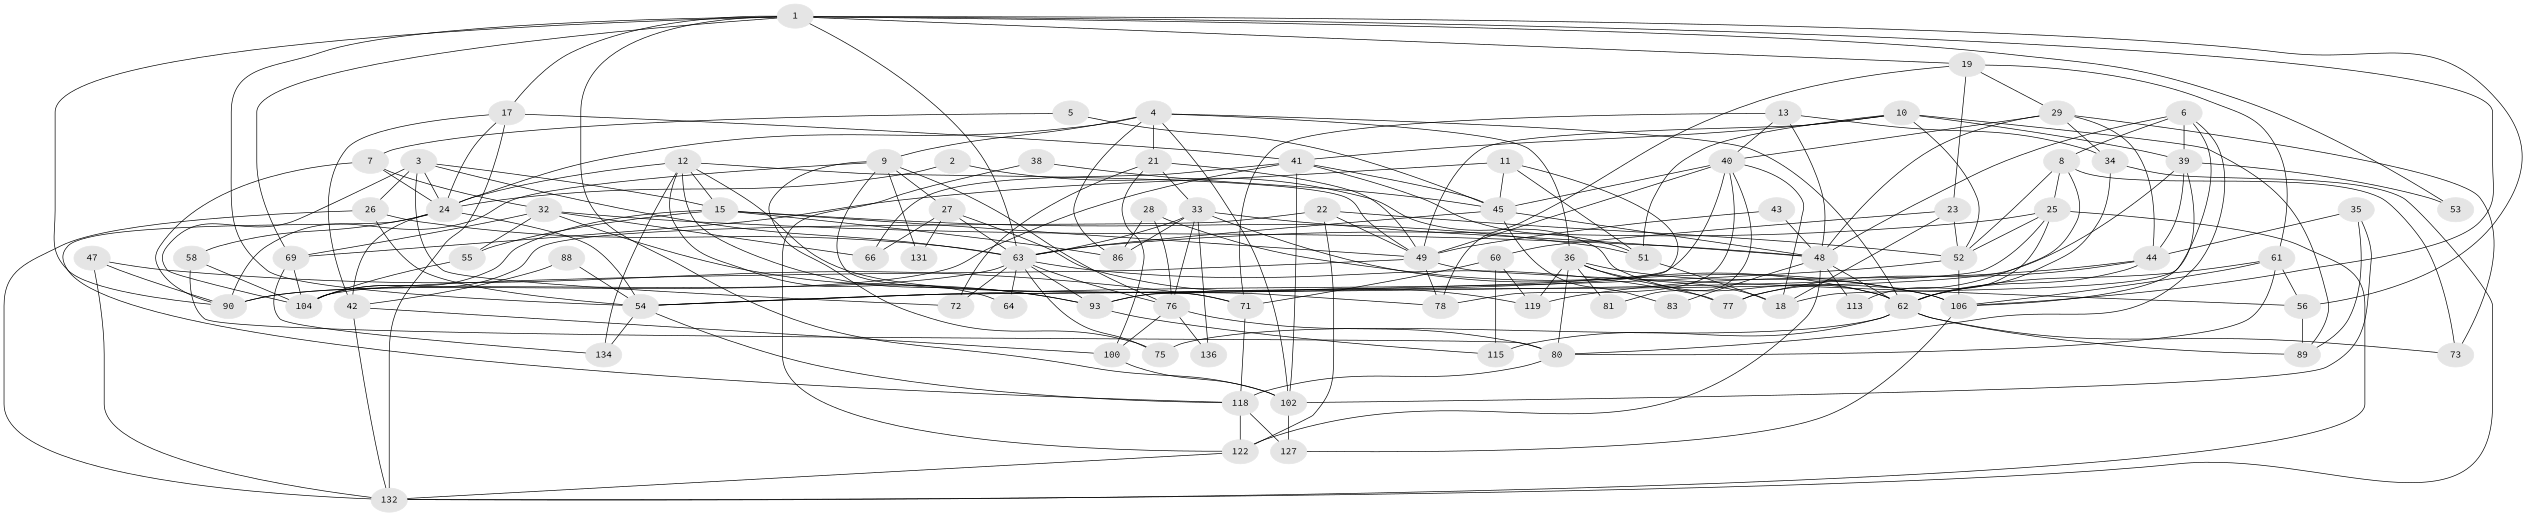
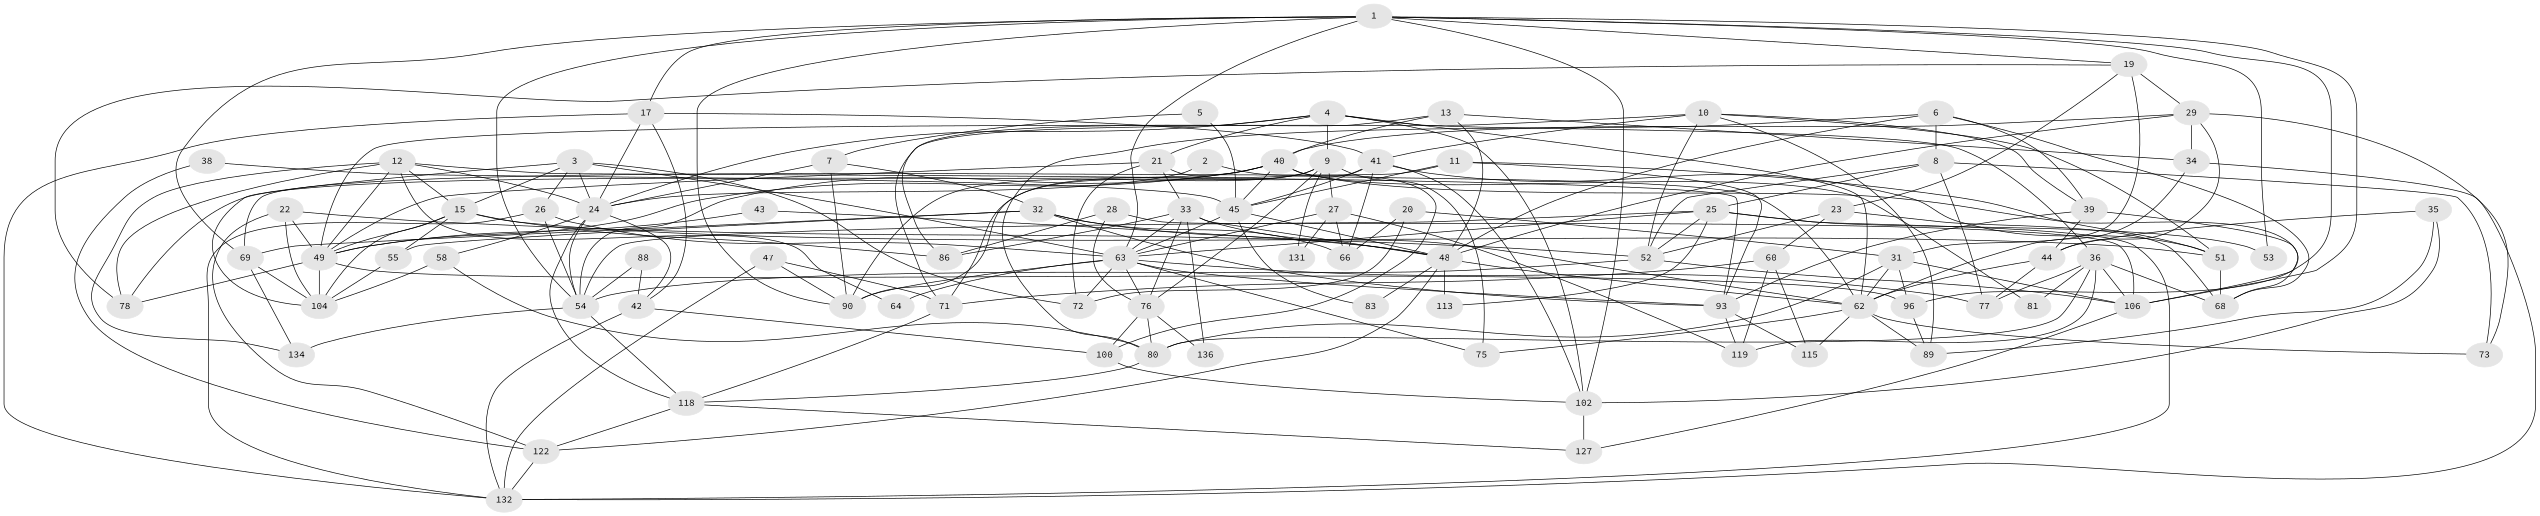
(2323, 176) -> (1993, 227)
none -> (1408, 210)
(2277, 258) -> (1896, 258)
(1841, 278) -> (1731, 331)
(1781, 307) -> (2220, 307)
(2302, 307) -> (1909, 307)
